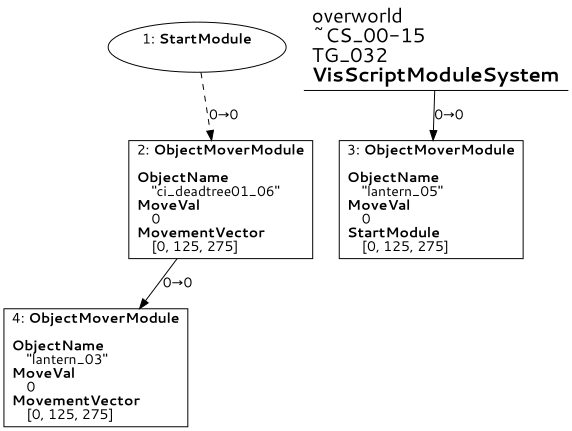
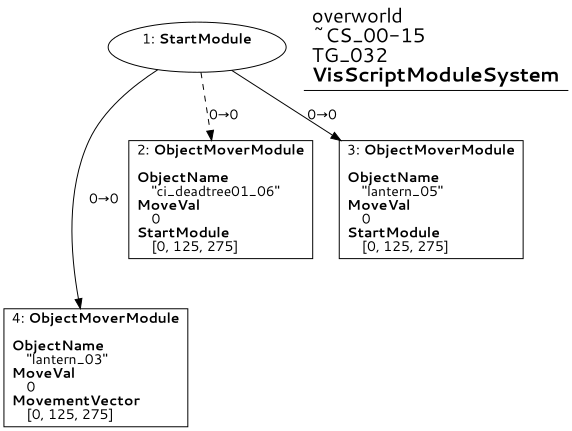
(434, 111) -> (282, 103)
(201, 233) -> (183, 233)
(161, 280) -> (79, 169)
